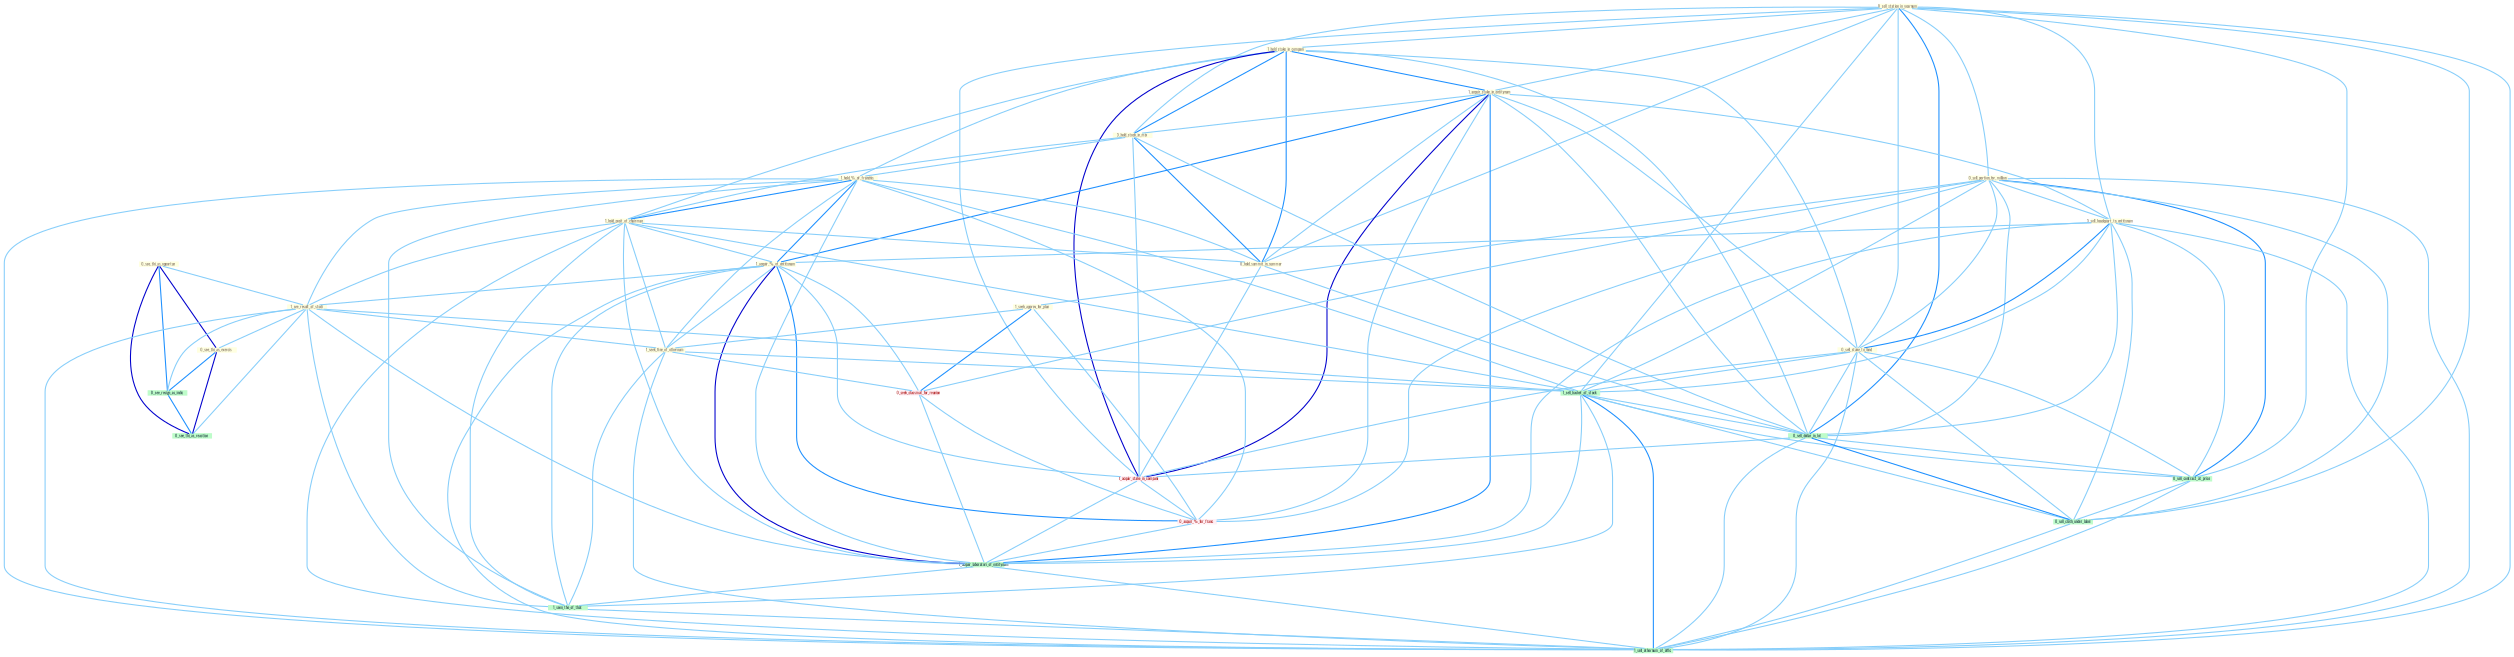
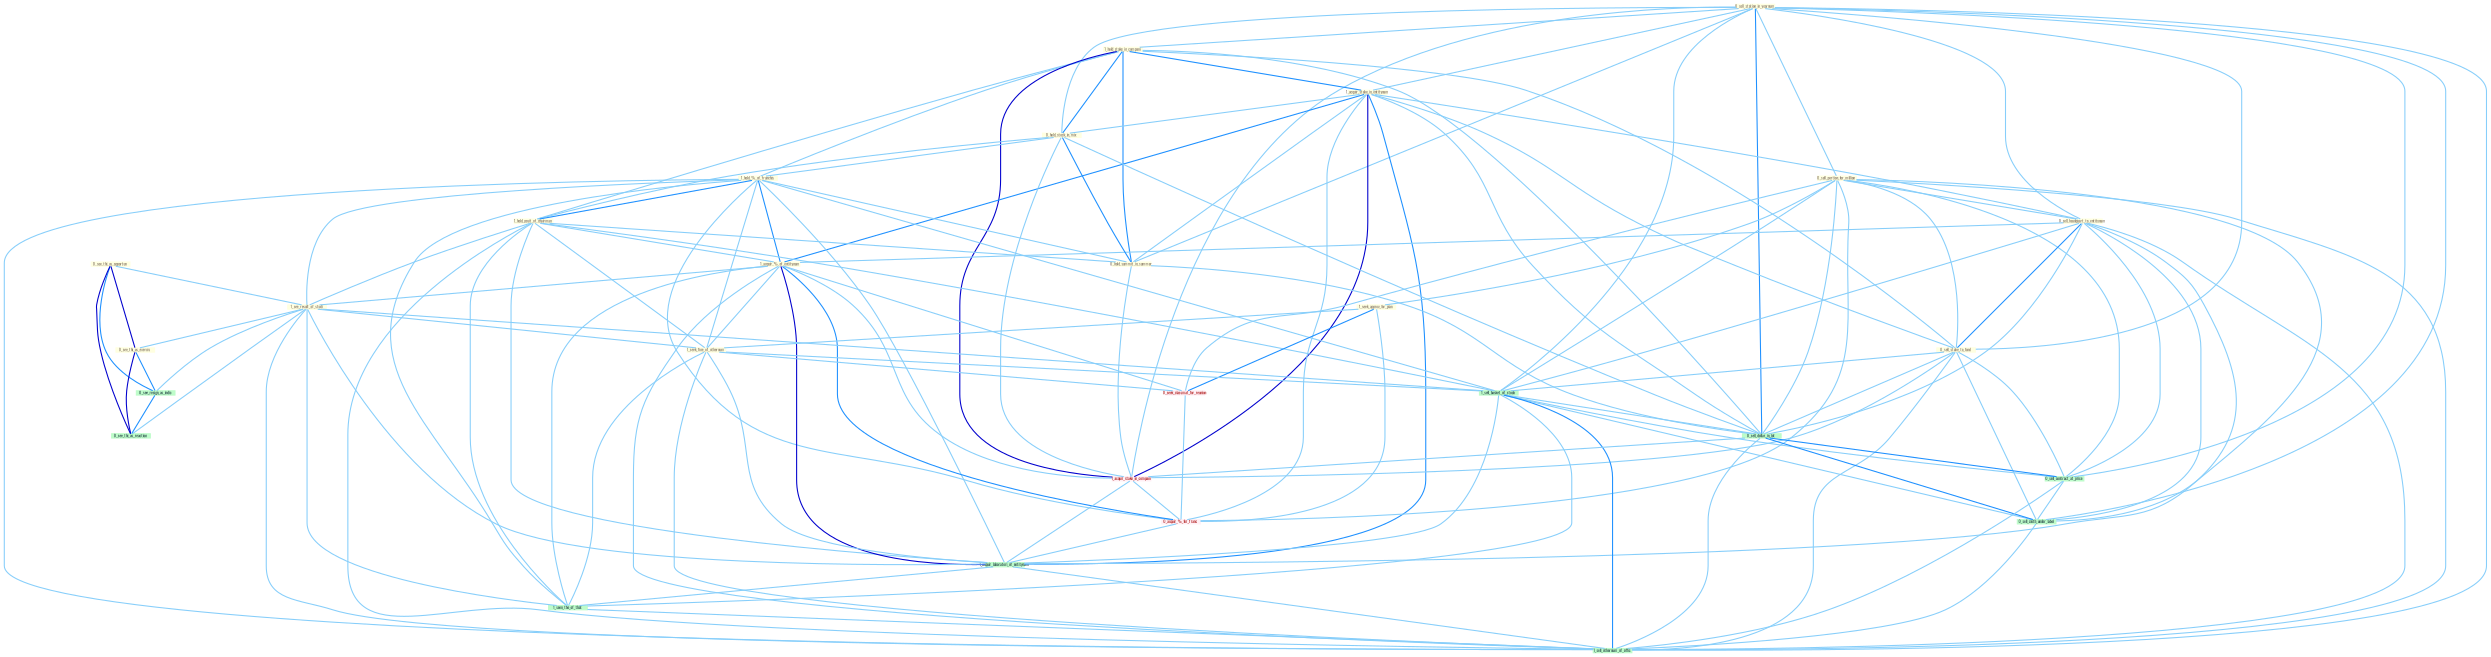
(2245, 236) -> (2076, 262)
(2009, 458) -> (1913, 457)
(952, 479) -> (790, 528)
